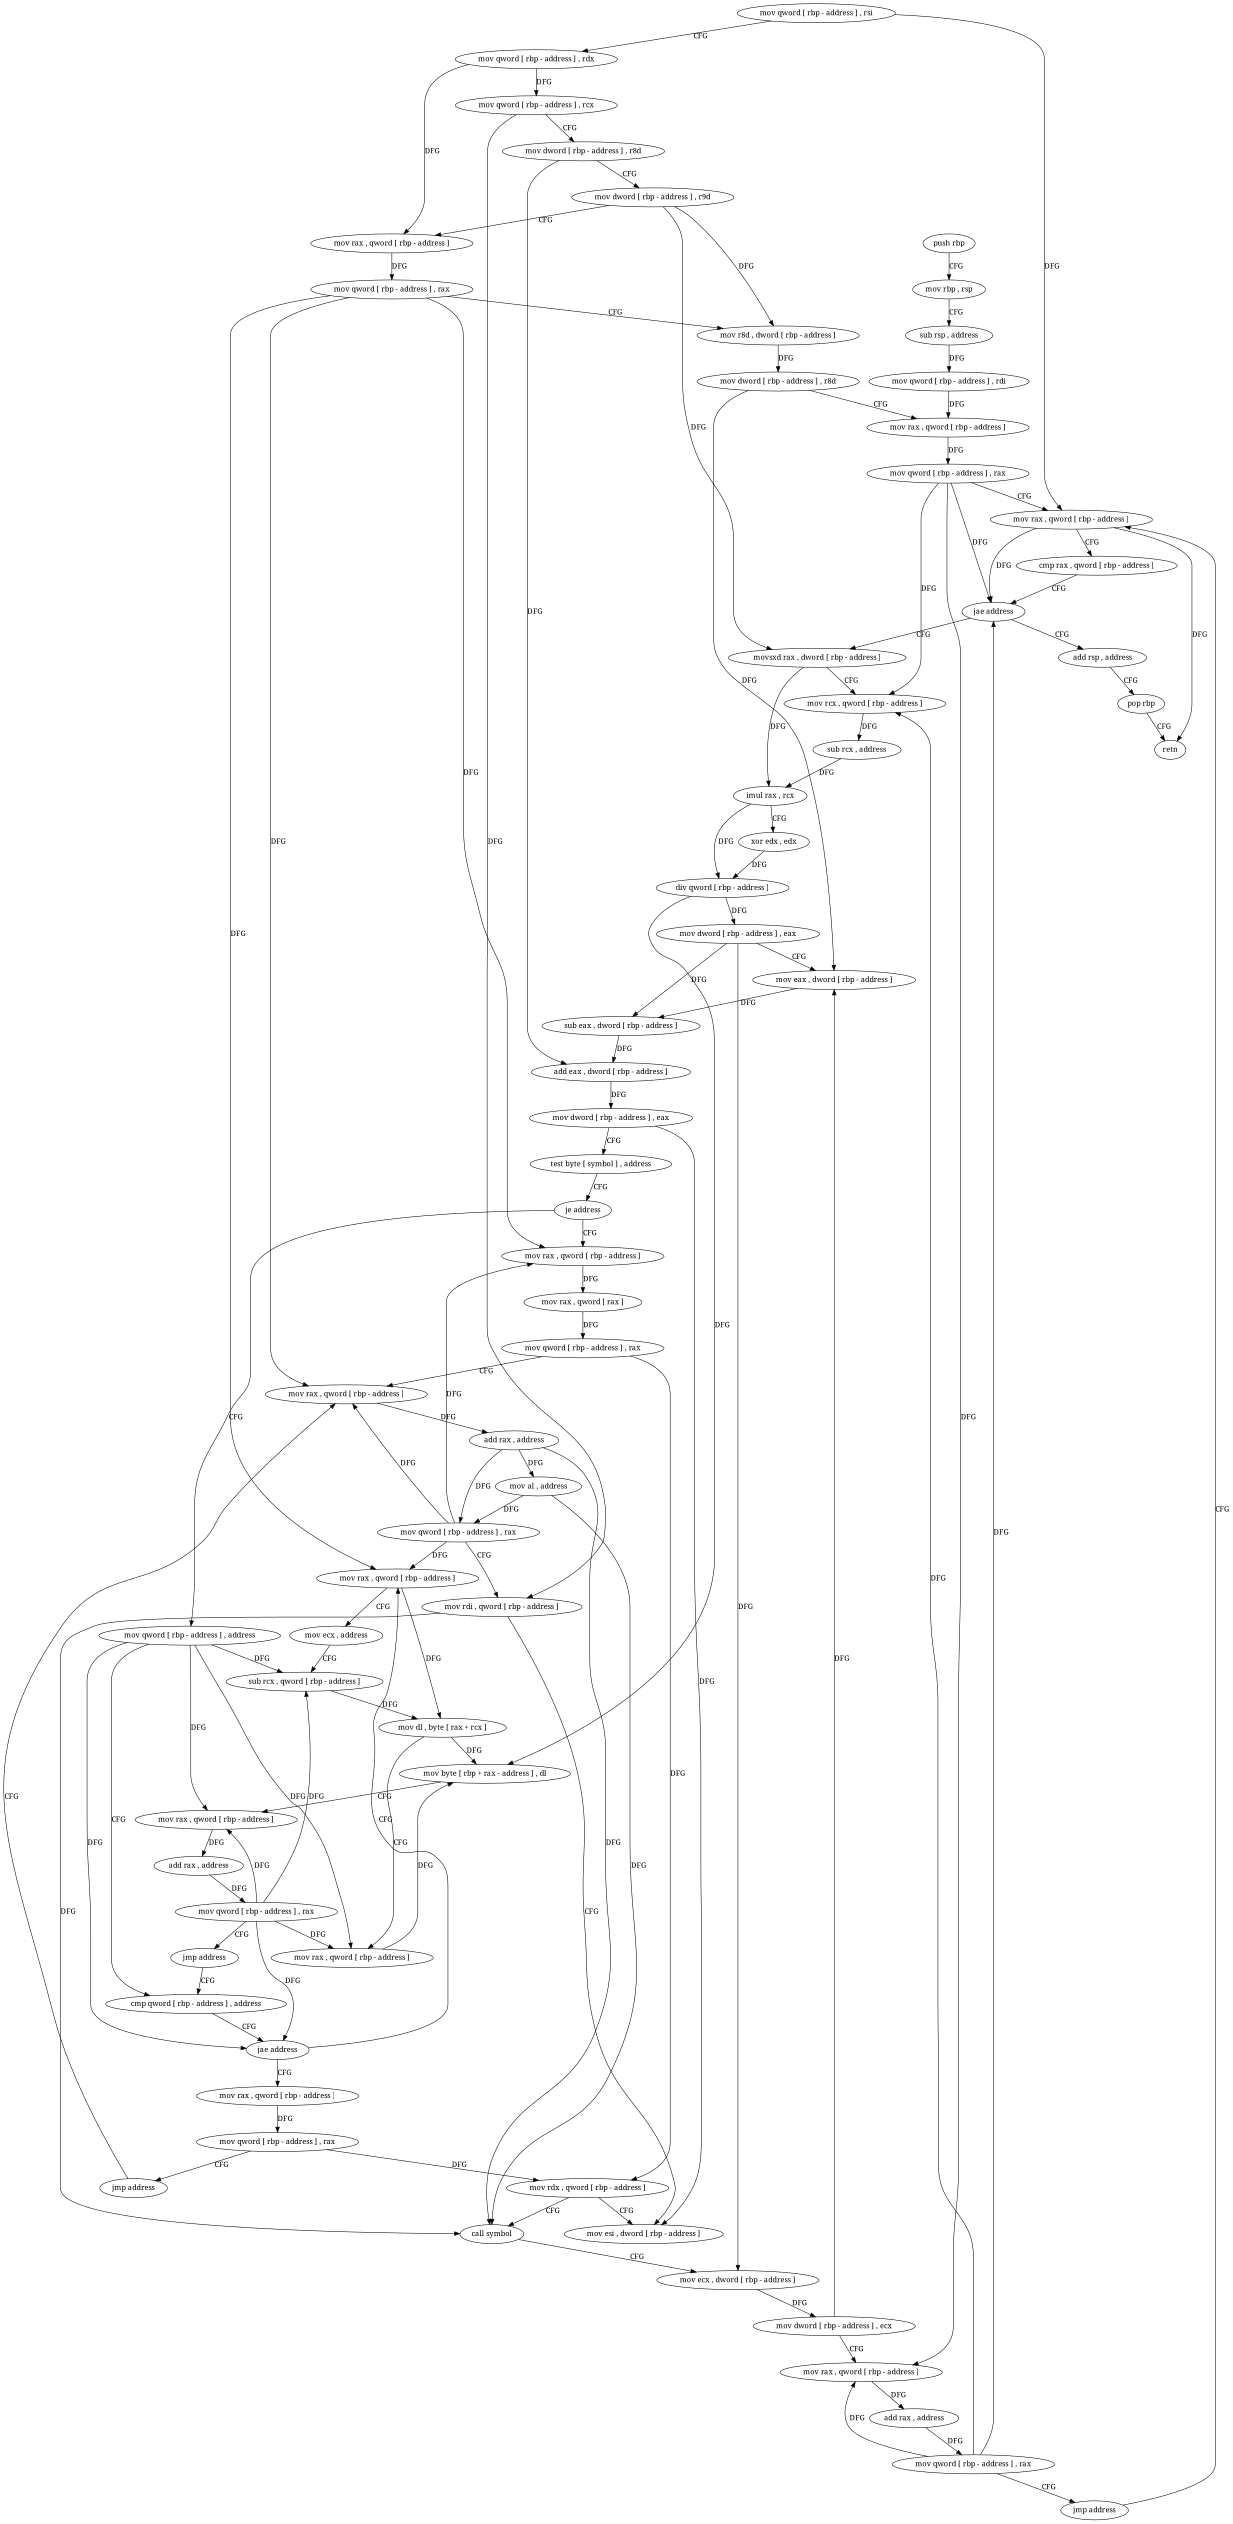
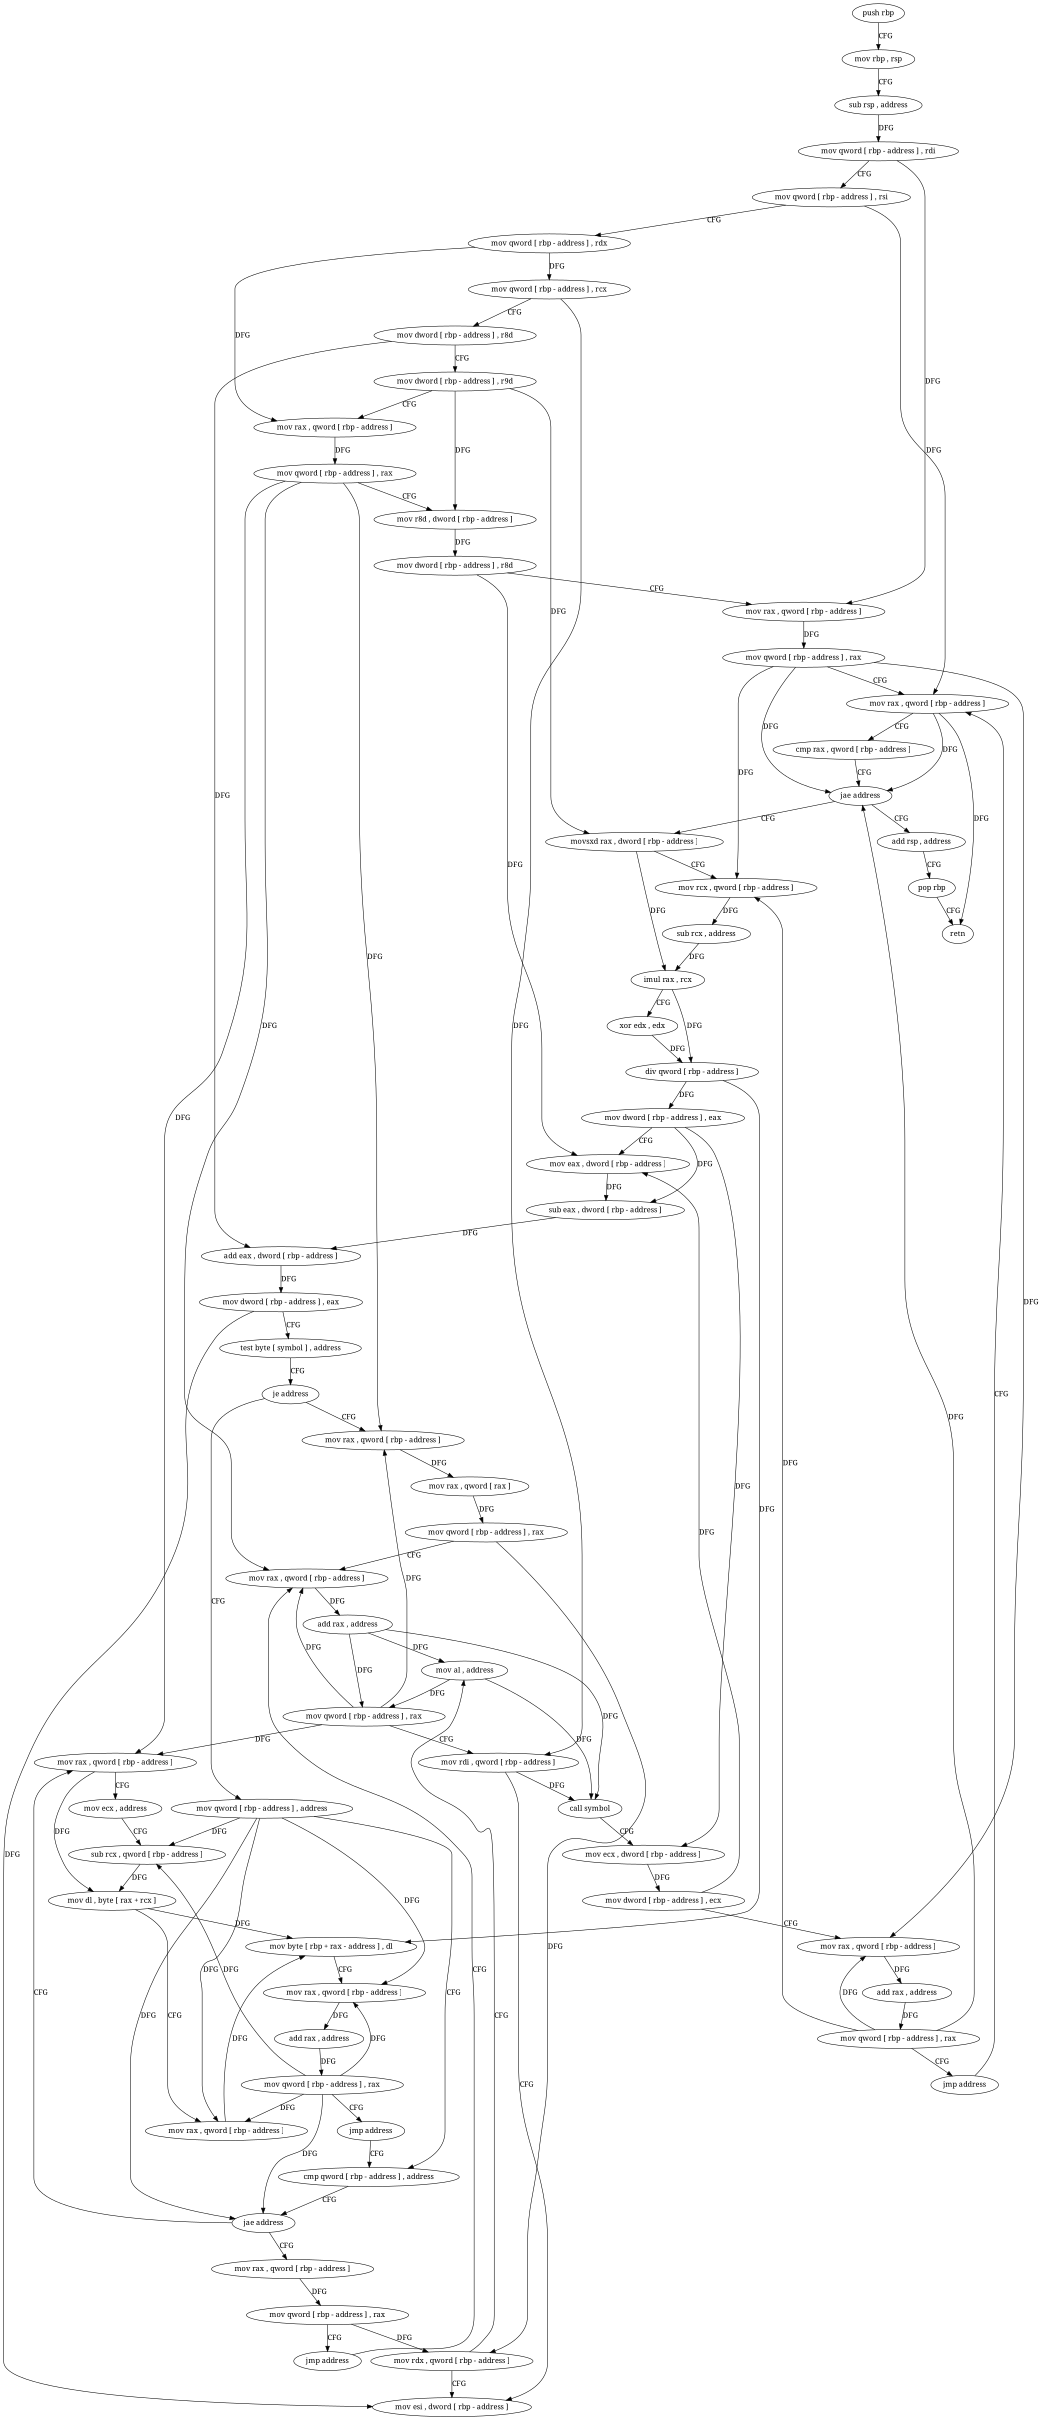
none -> (857, 173)
(541, 2210) -> (494, 1990)
